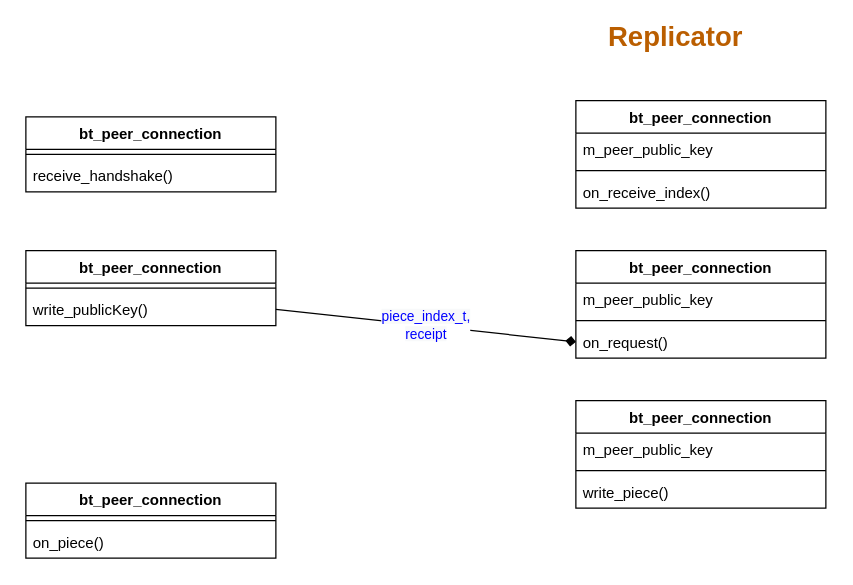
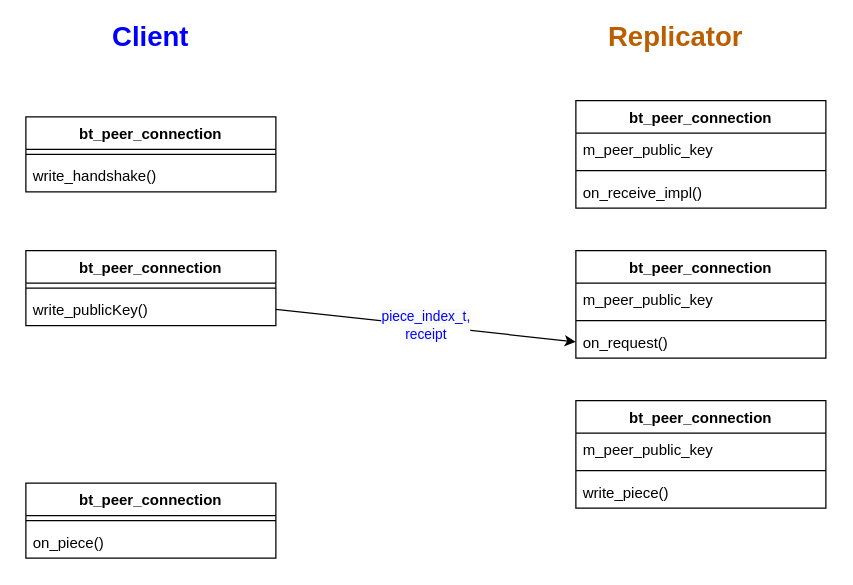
none -> (151, 38)
(110, 176) -> (102, 176)
(654, 193) -> (648, 193)
(565, 341) -> (566, 341)
